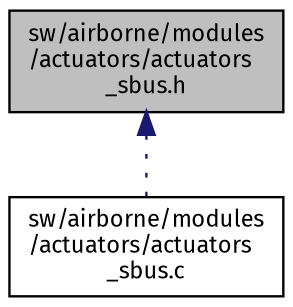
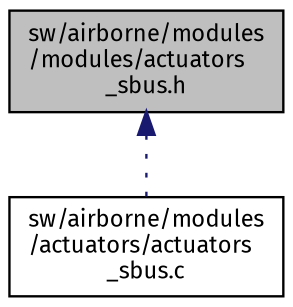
(146, 61) -> (146, 61)
